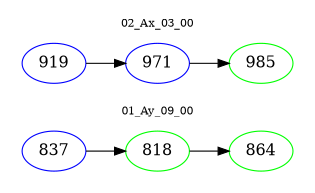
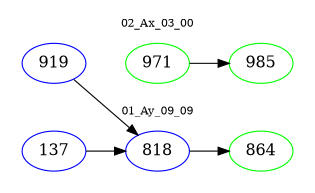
(100, 63) -> (107, 108)
(158, 63) -> (158, 63)
(158, 112) -> (158, 112)
(54, 151) -> (54, 151)
(158, 151) -> (158, 151)
